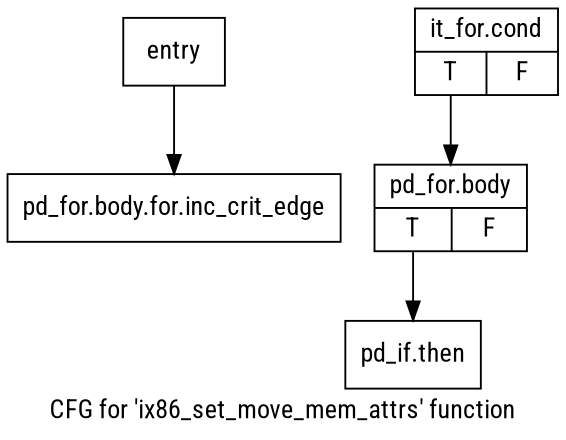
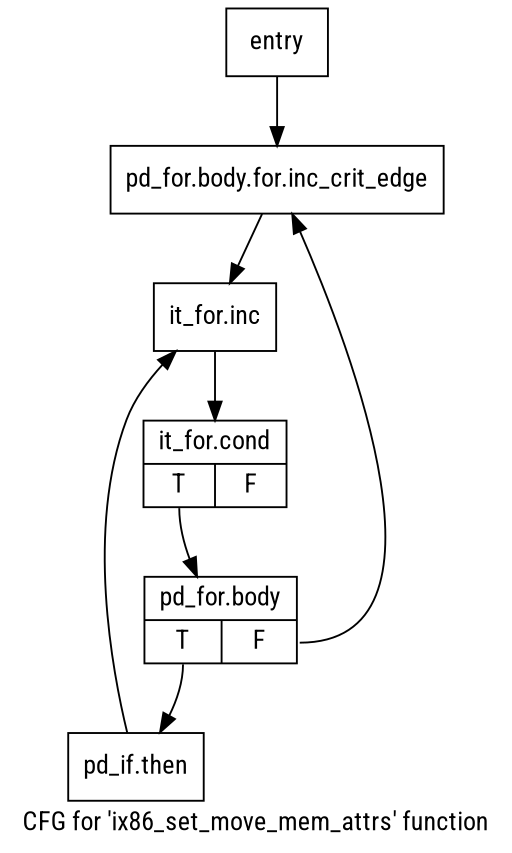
none -> (215, 317)
none -> (375, 455)
